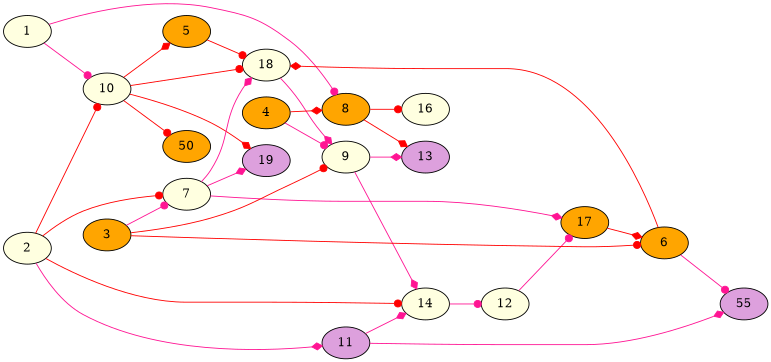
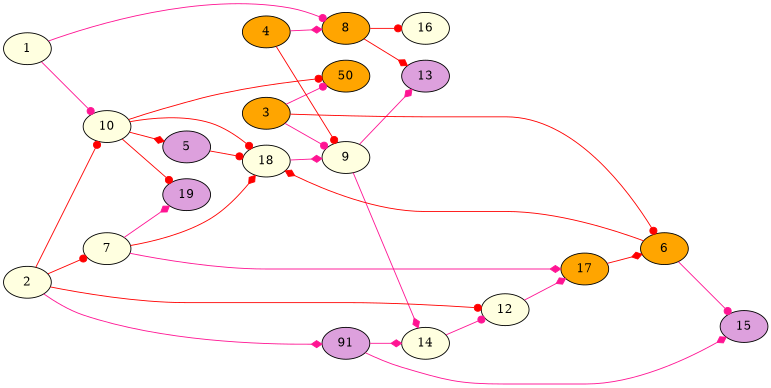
(187, 31) -> (187, 147)
(300, 111) -> (301, 30)
(188, 113) -> (144, 158)
(303, 133) -> (303, 89)
(225, 138) -> (196, 226)
(229, 212) -> (303, 134)
(144, 216) -> (301, 97)
(543, 266) -> (540, 292)
(216, 302) -> (262, 303)
(744, 304) -> (744, 327)
(346, 343) -> (346, 343)
